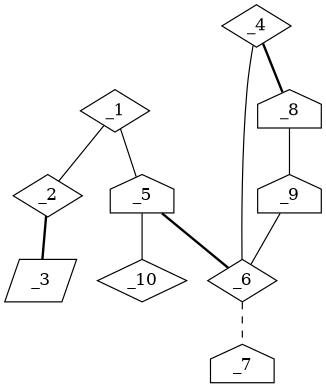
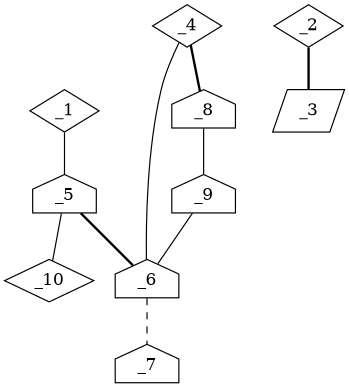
(81, 153) -> none
(242, 281) -> (147, 281)
